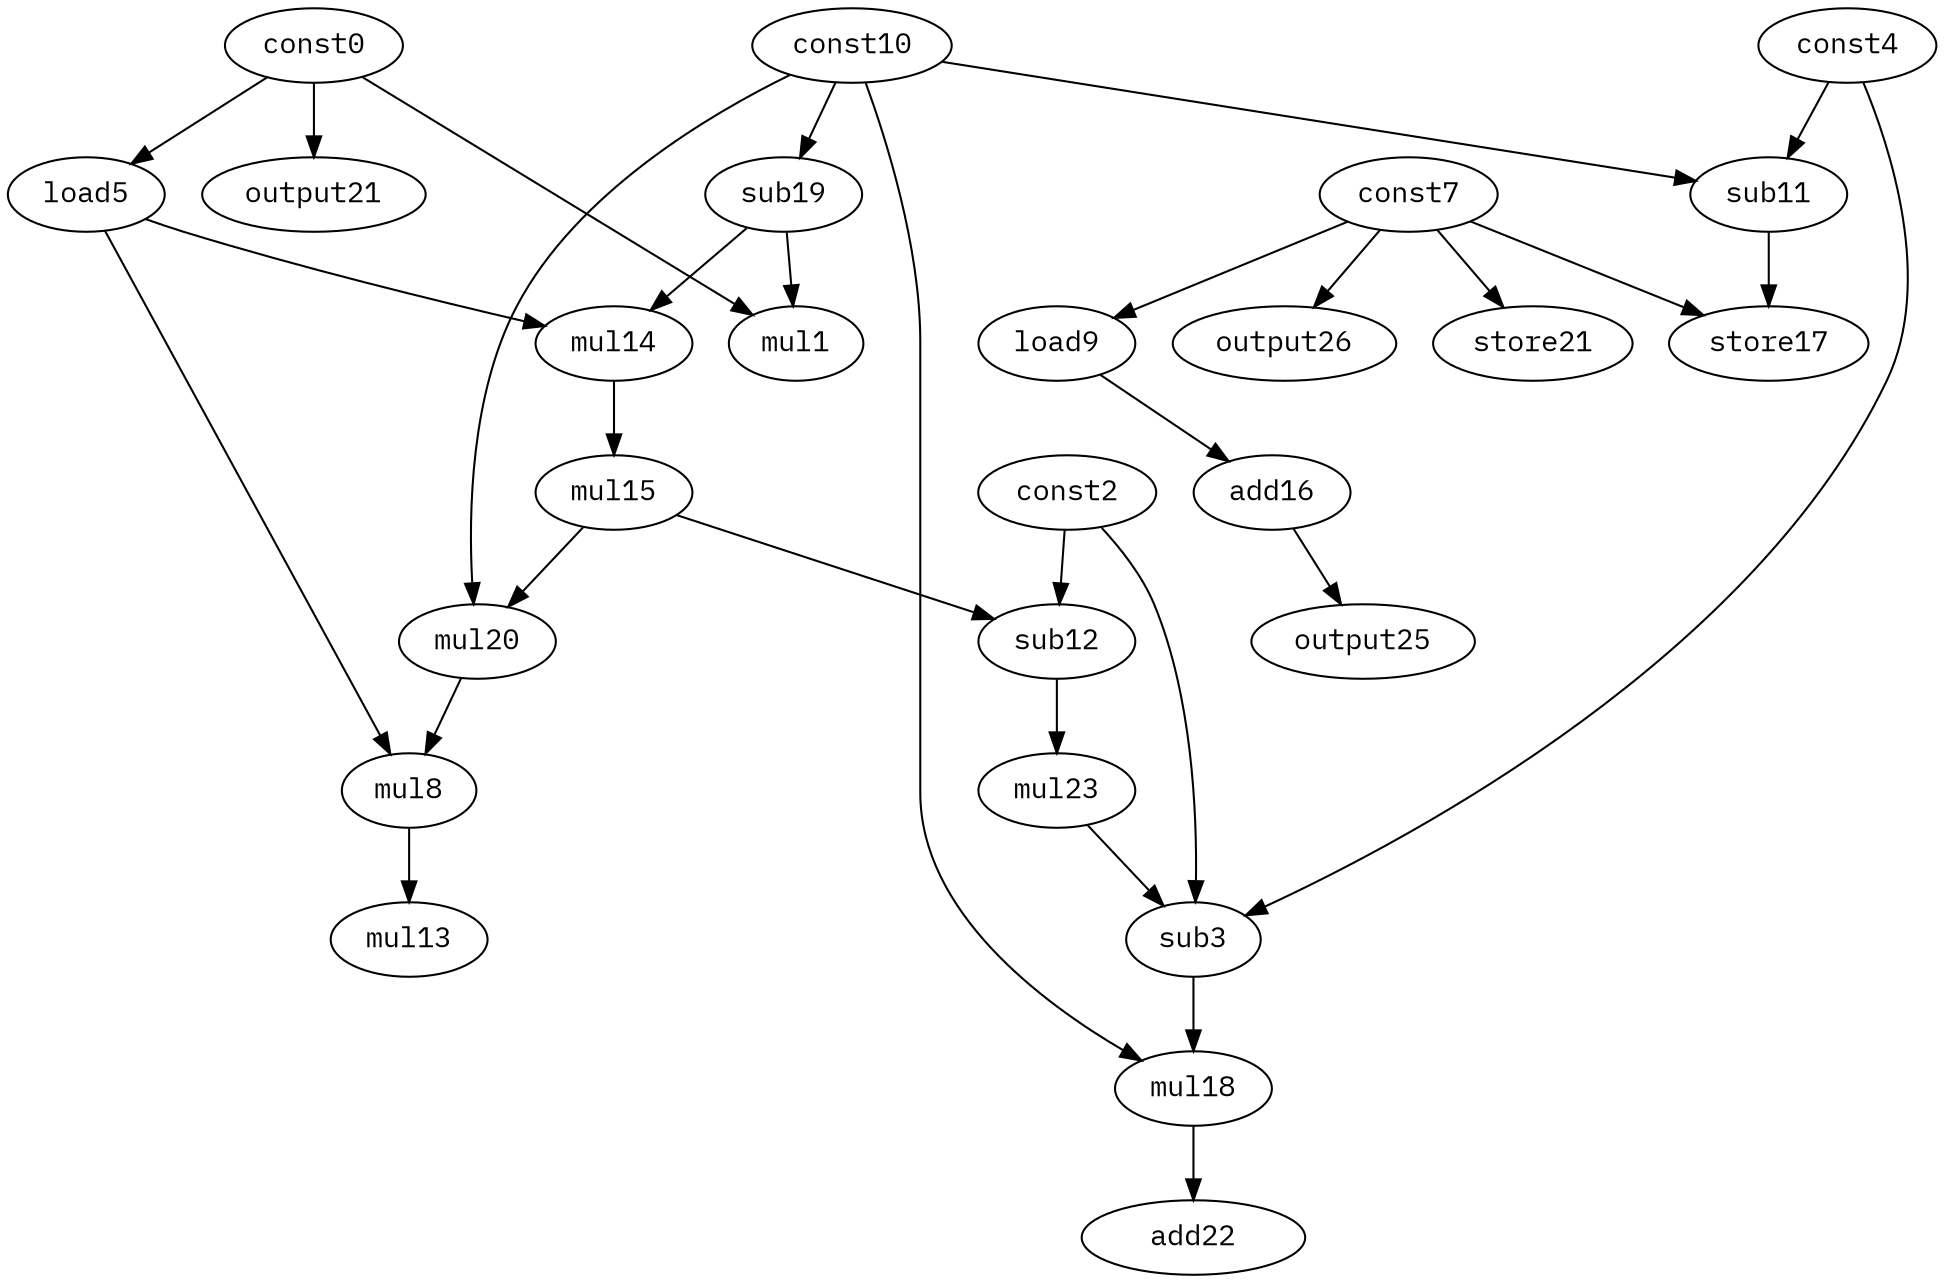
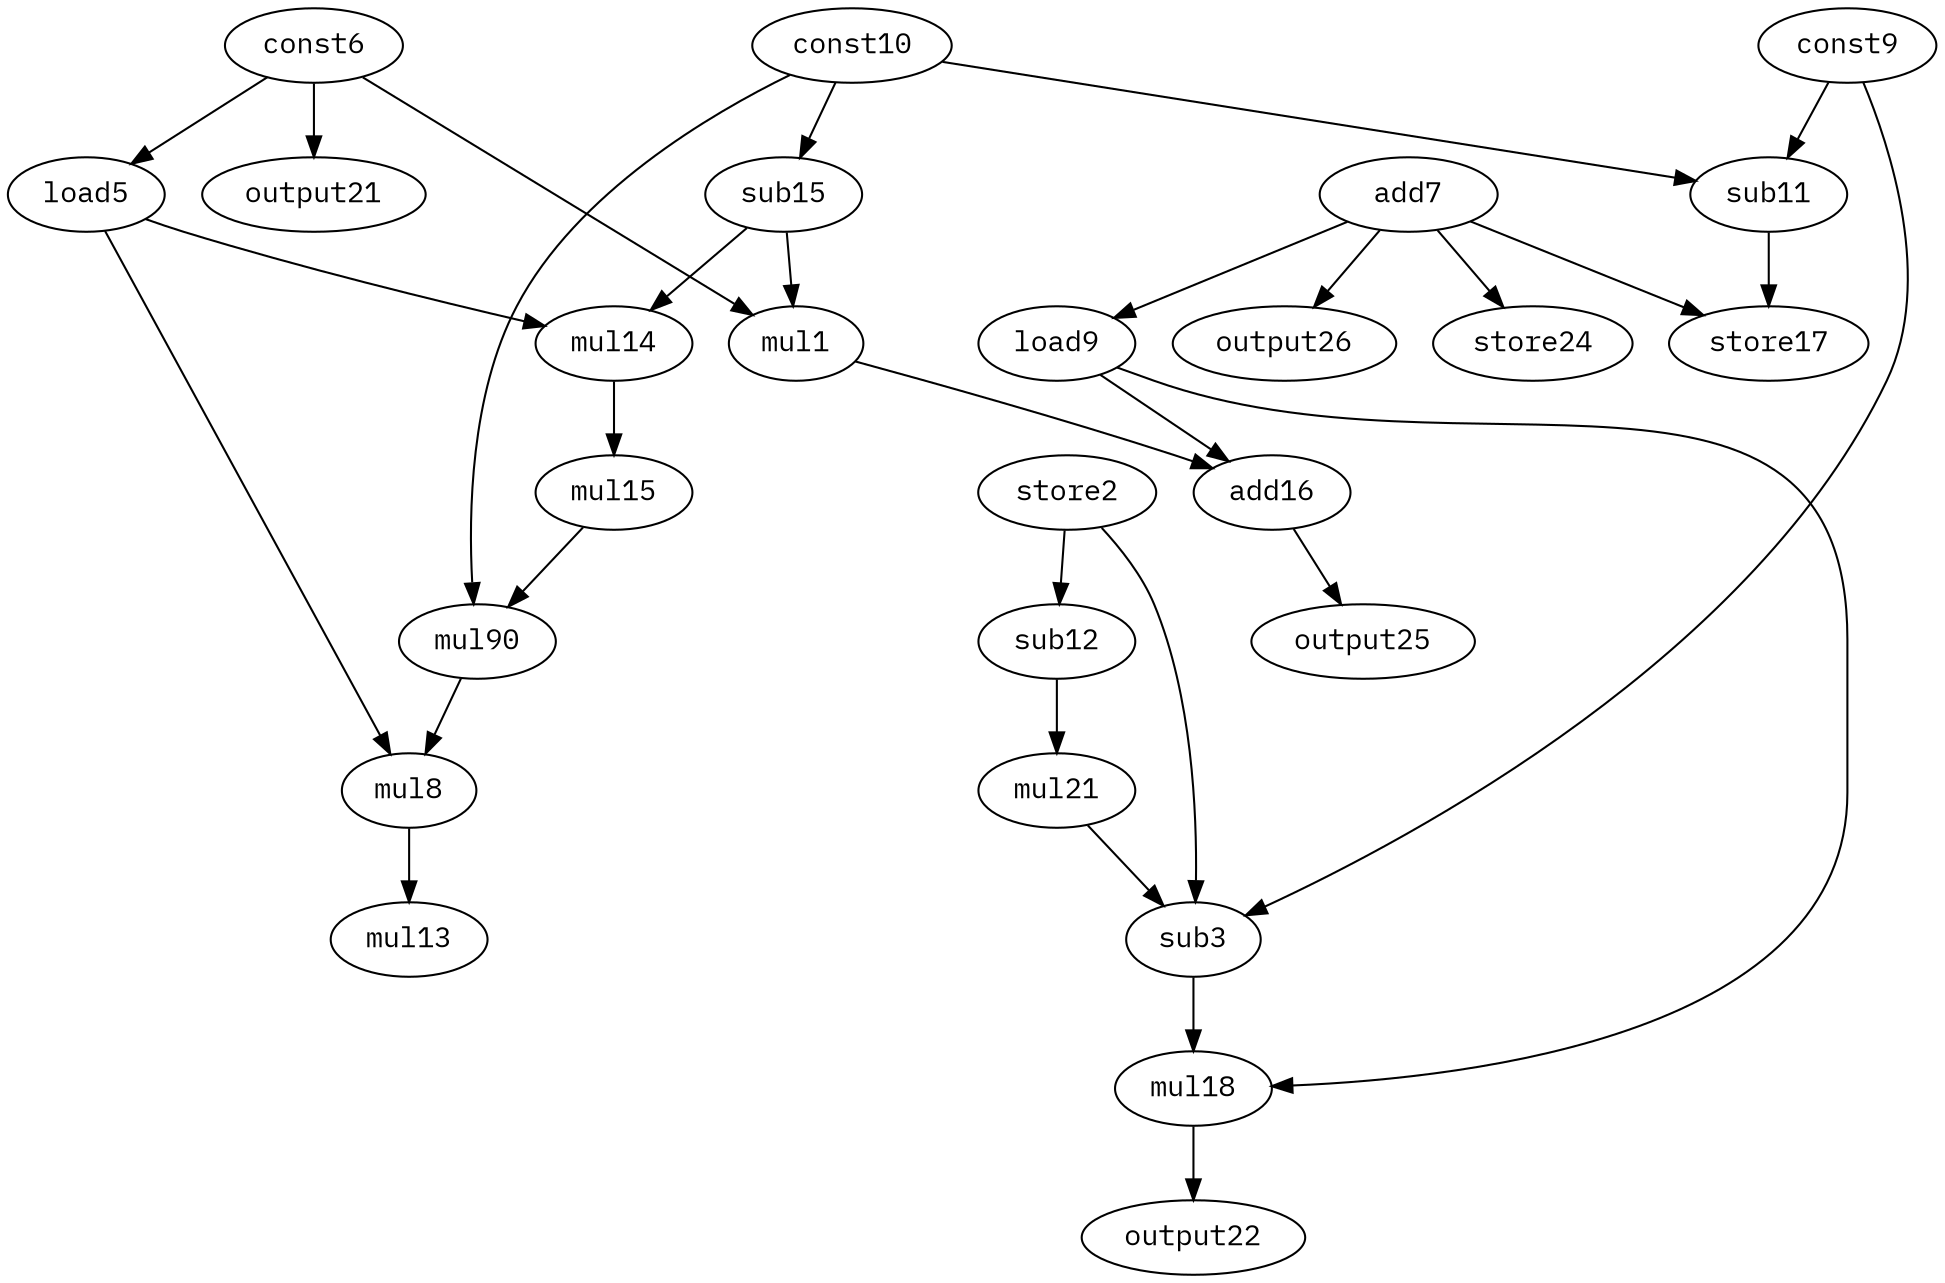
(314, 46) -> (314, 46)
(1847, 46) -> (1847, 46)
(784, 195) -> (784, 195)
(1409, 195) -> (1409, 195)
(1533, 344) -> (1533, 344)
none -> (1025, 409)
(1067, 493) -> (1067, 493)
(825, 564) -> none
(920, 579) -> (1846, 629)
(477, 642) -> (477, 642)
(1057, 791) -> (1057, 791)
(1193, 1238) -> (1193, 1238)
